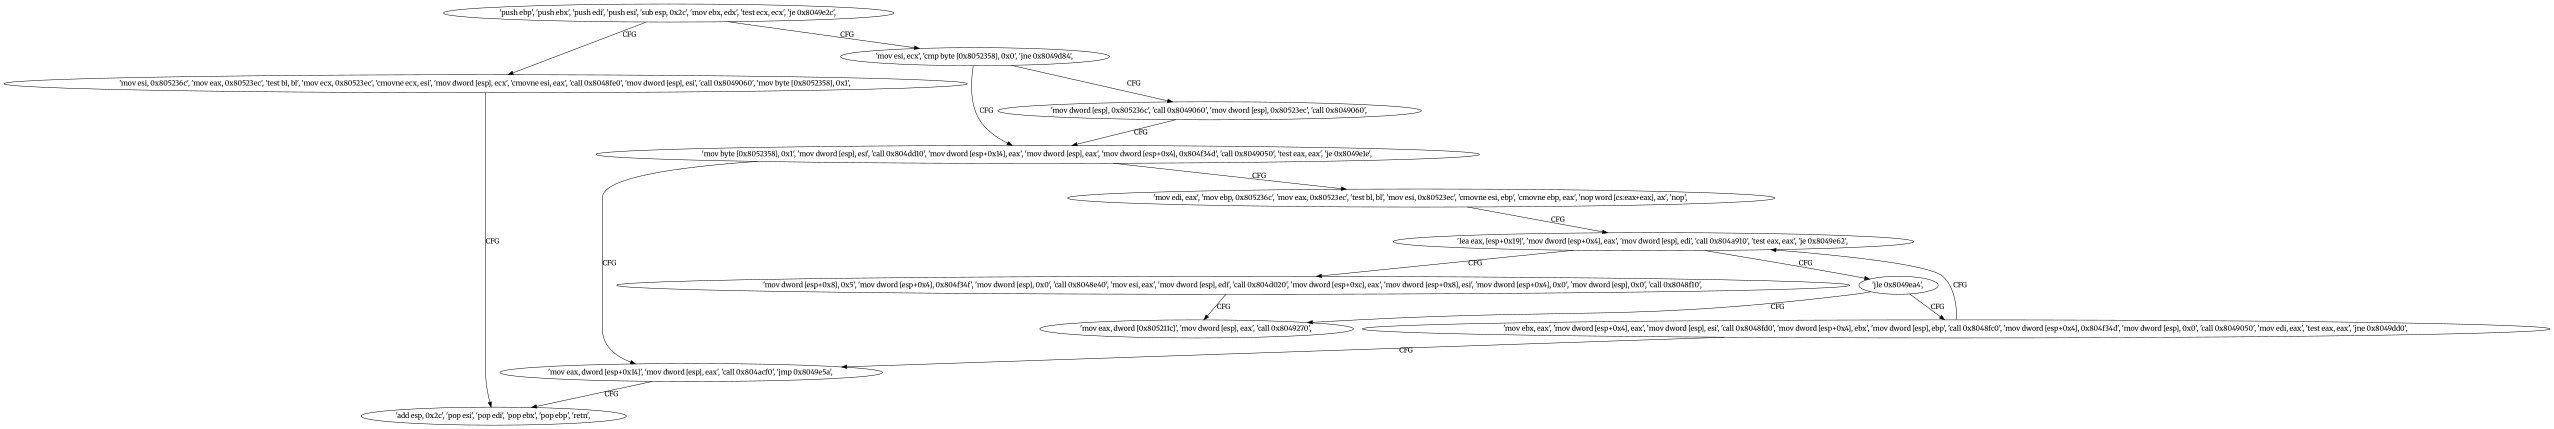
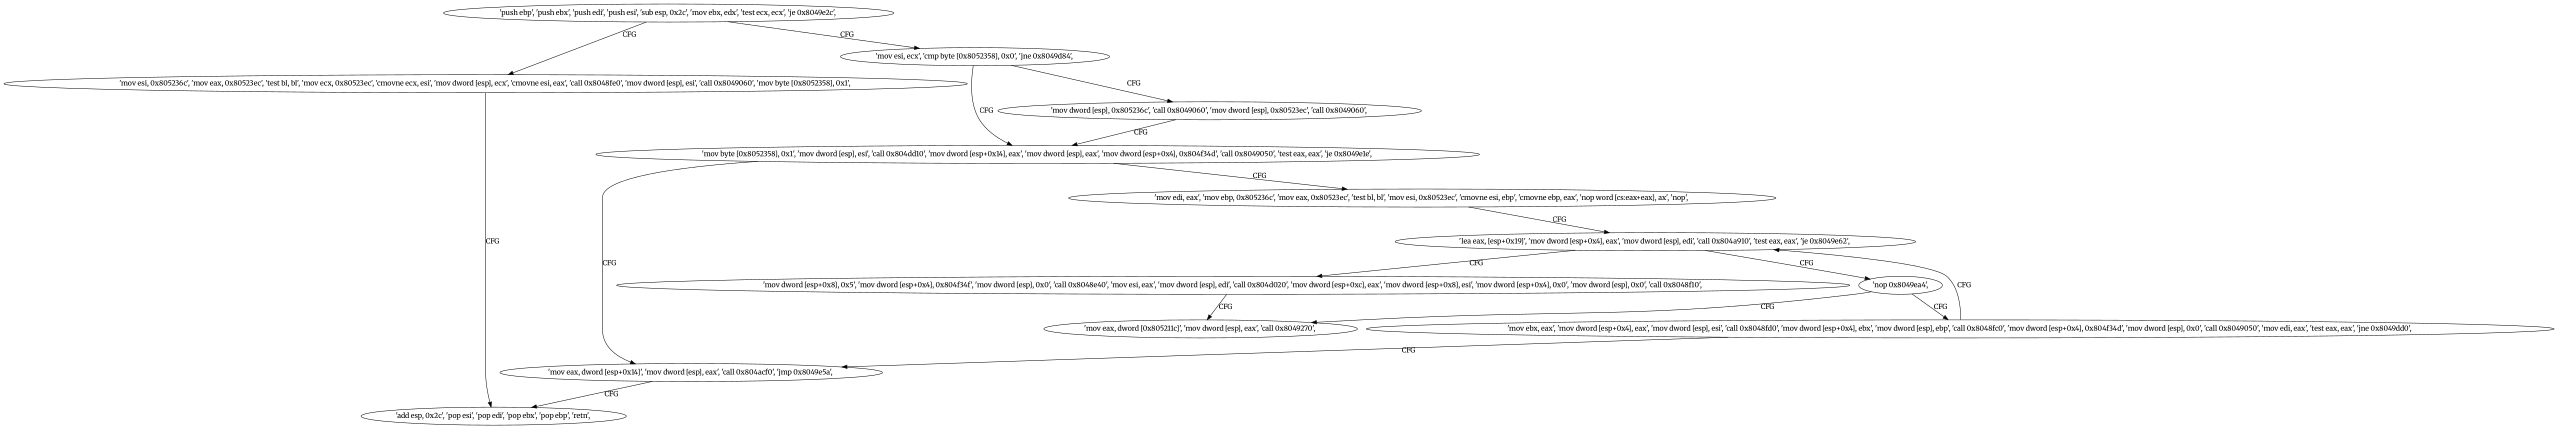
(1899, 285) -> (1901, 285)
